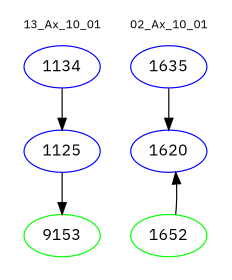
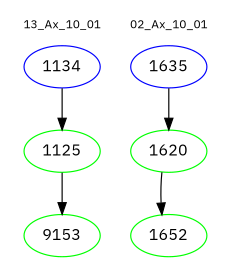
(62, 151) -> (62, 151)
(169, 151) -> (169, 151)
(177, 200) -> (161, 188)
